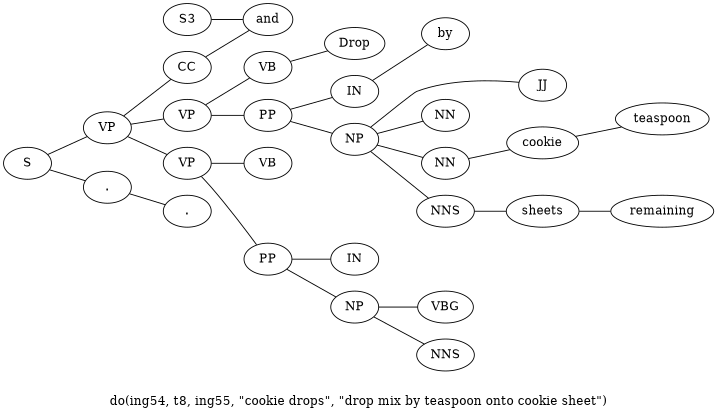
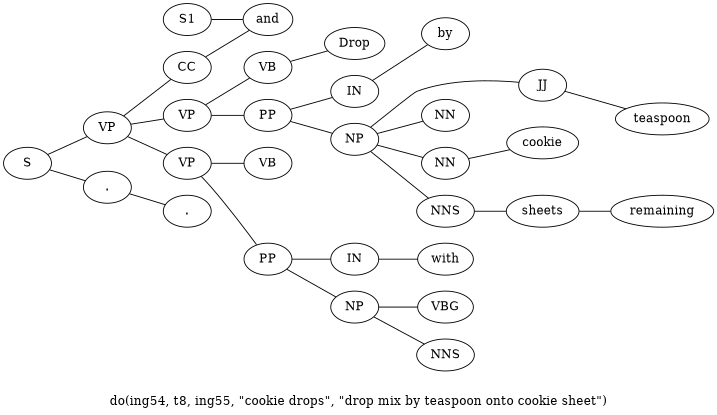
(187, 20) -> (187, 20)
(598, 132) -> (595, 100)
none -> (446, 259)
